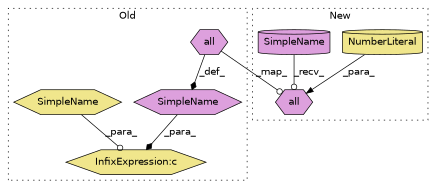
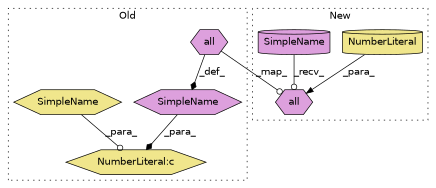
(136, 162) -> (136, 162)
